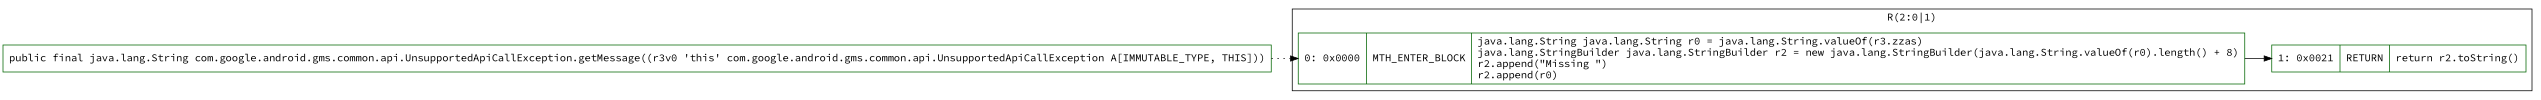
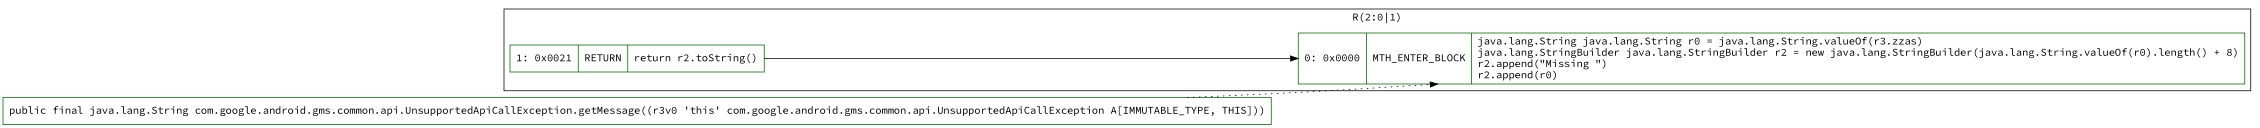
(2254, 58) -> (1027, 58)
